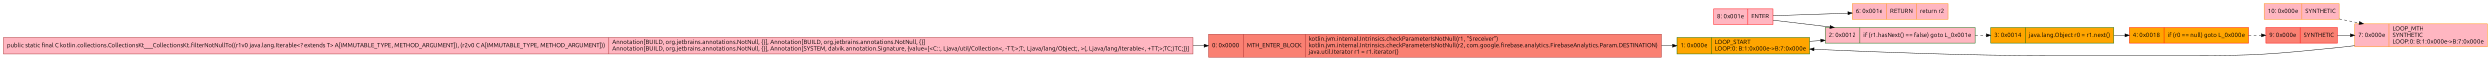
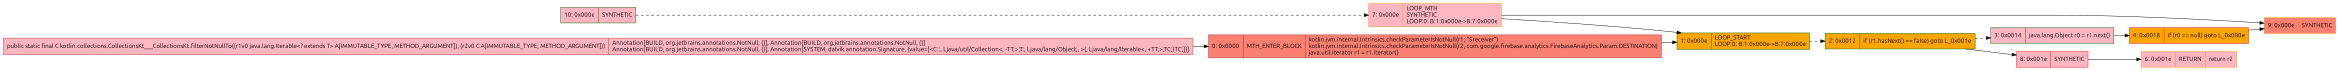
(2302, 11) -> (598, 15)
(1760, 16) -> (2069, 59)
(1801, 24) -> (1989, 52)
(1900, 35) -> (1900, 41)
(2052, 35) -> (2052, 36)
(2255, 35) -> (2254, 30)
(2302, 35) -> (2300, 26)
(2344, 35) -> (1881, 15)
(1815, 41) -> (1815, 41)
